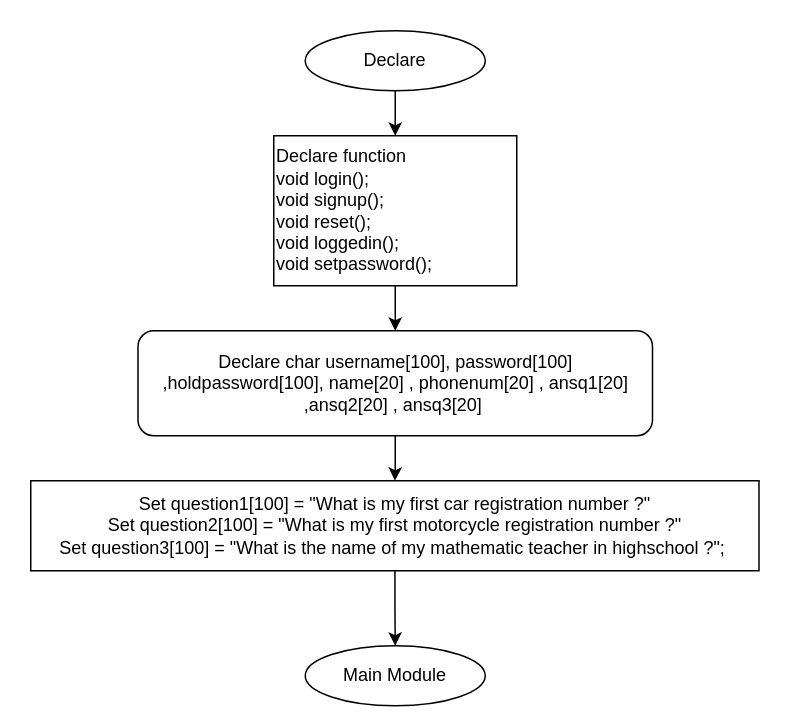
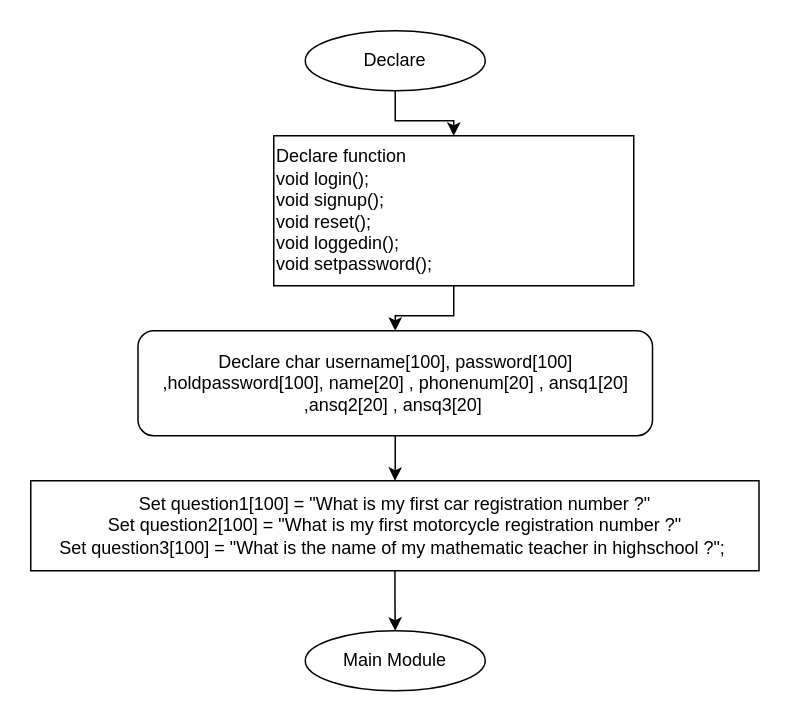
(395, 211) -> (454, 211)
(395, 676) -> (395, 661)
